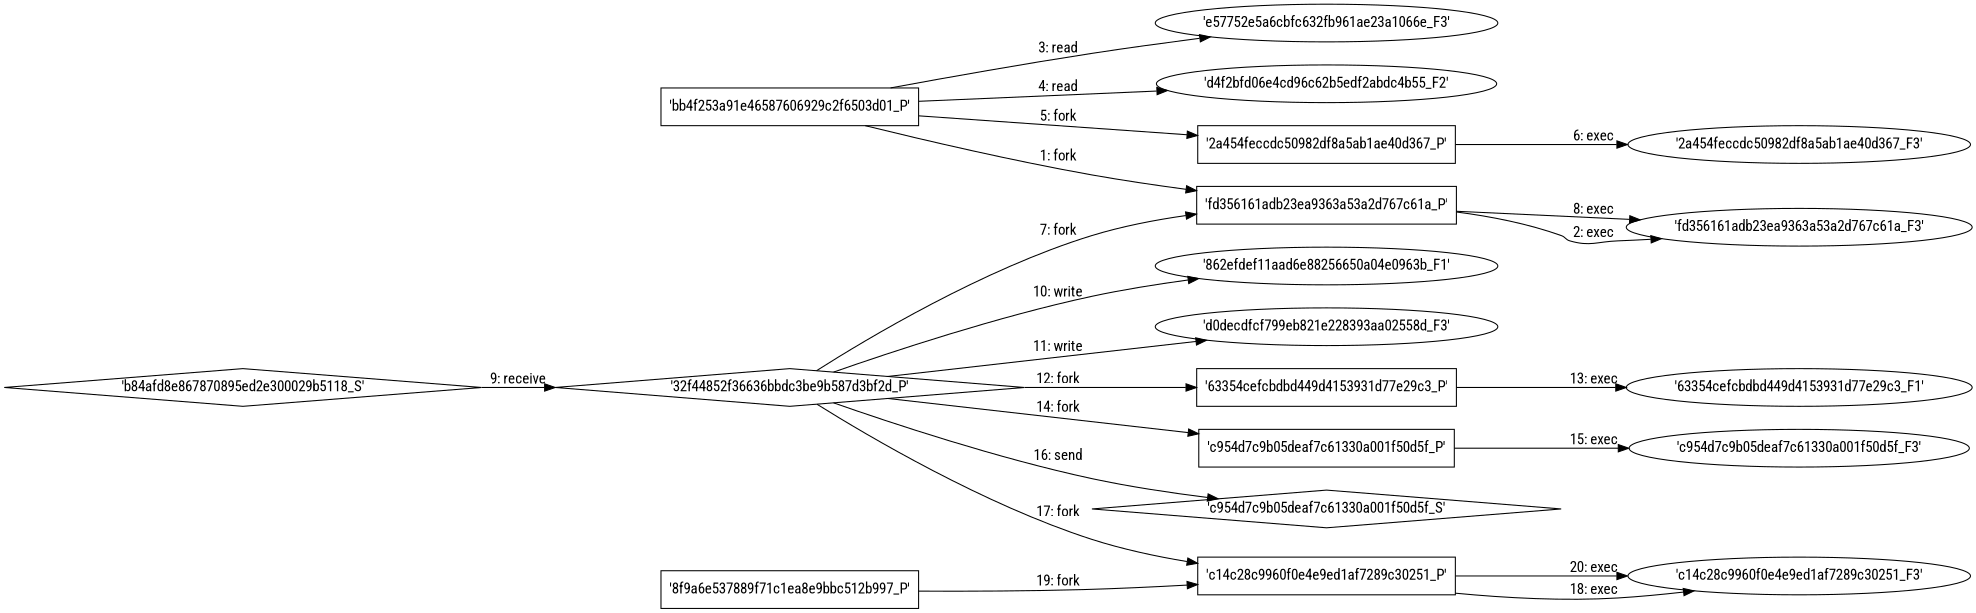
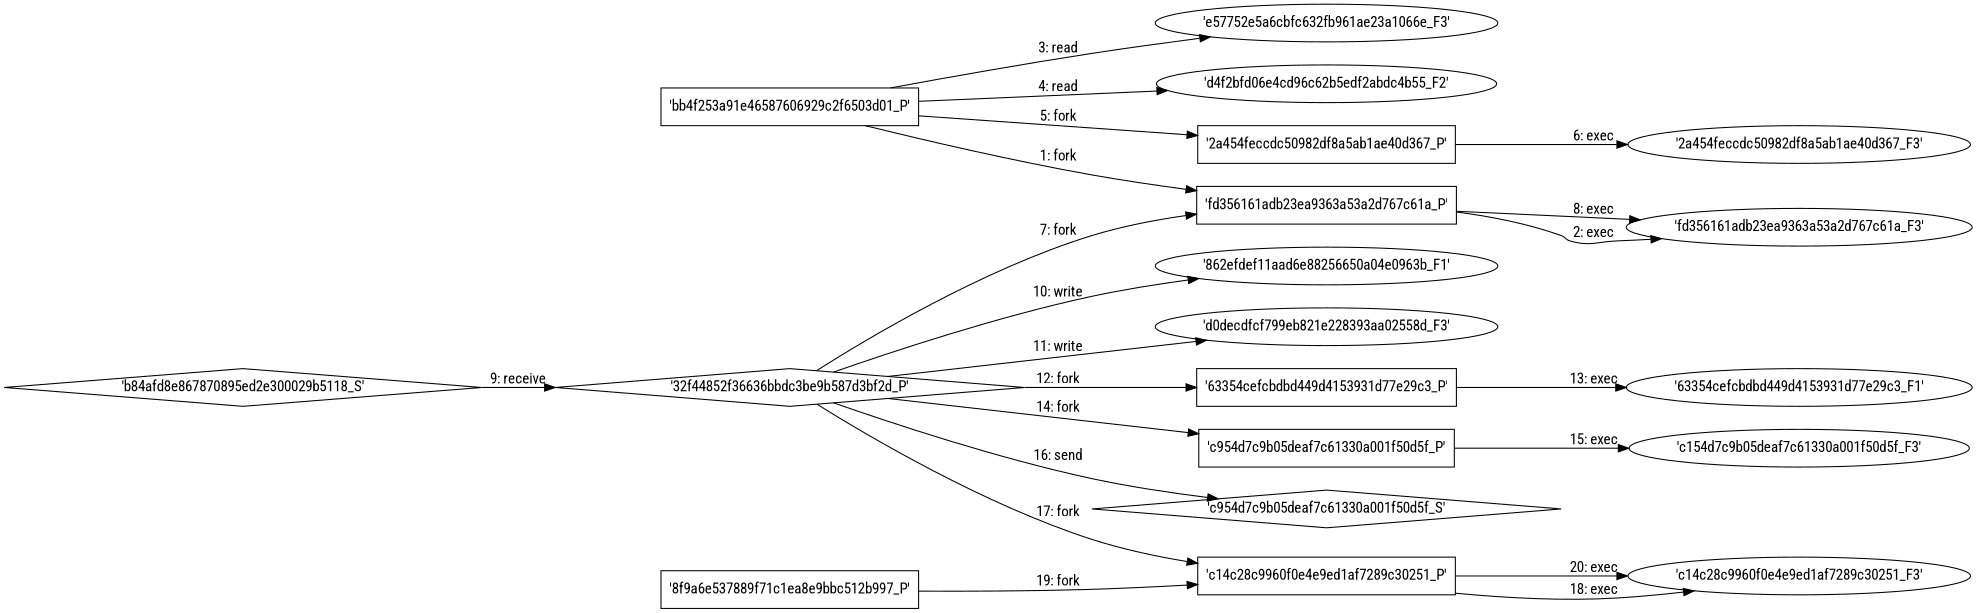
(1799, 448) -> (1799, 448)
